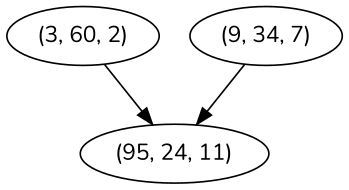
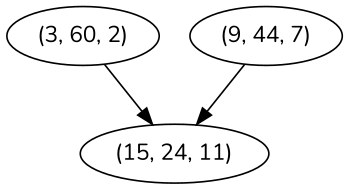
(266, 36) -> (266, 36)
(175, 154) -> (175, 154)
